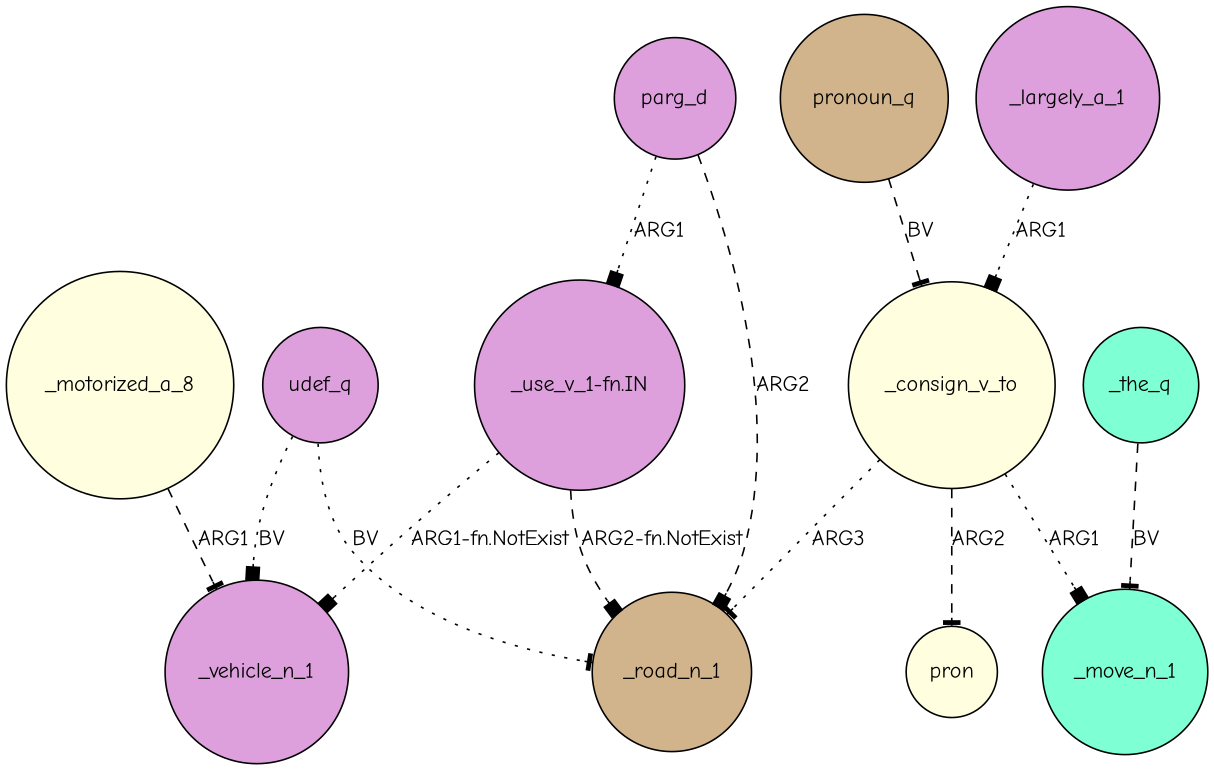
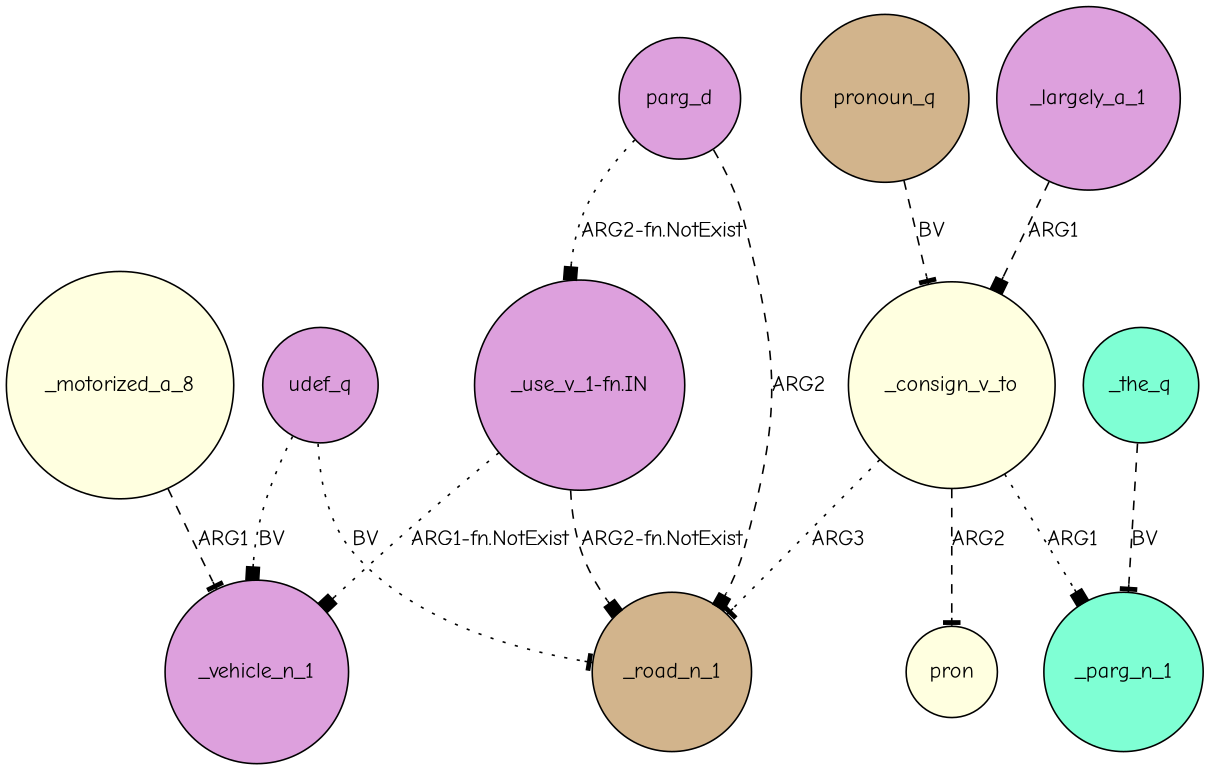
(1015, 229) -> (1026, 229)
(659, 231) -> (662, 231)
(1125, 672) -> (1124, 672)
